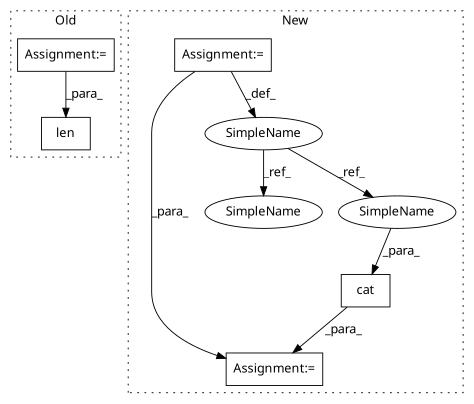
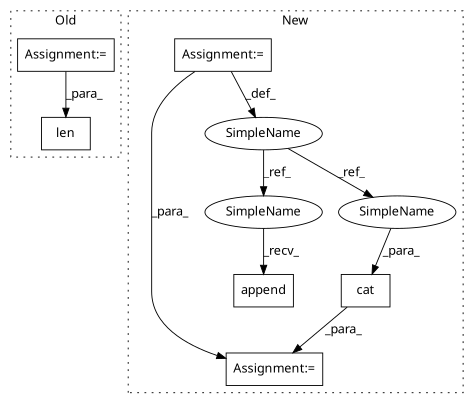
none -> (264, 291)
